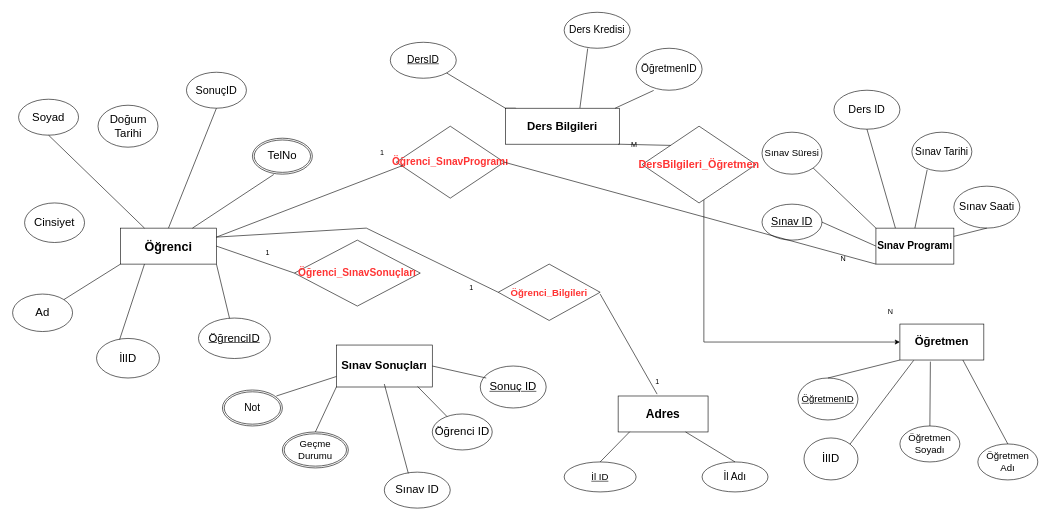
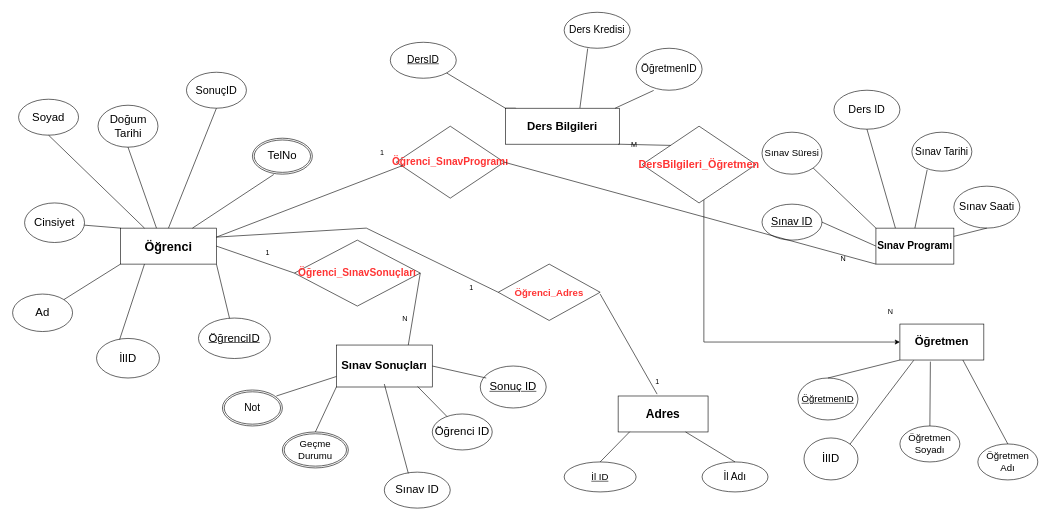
none -> (142, 187)
none -> (102, 227)
(549, 293) -> (549, 293)
none -> (414, 309)
